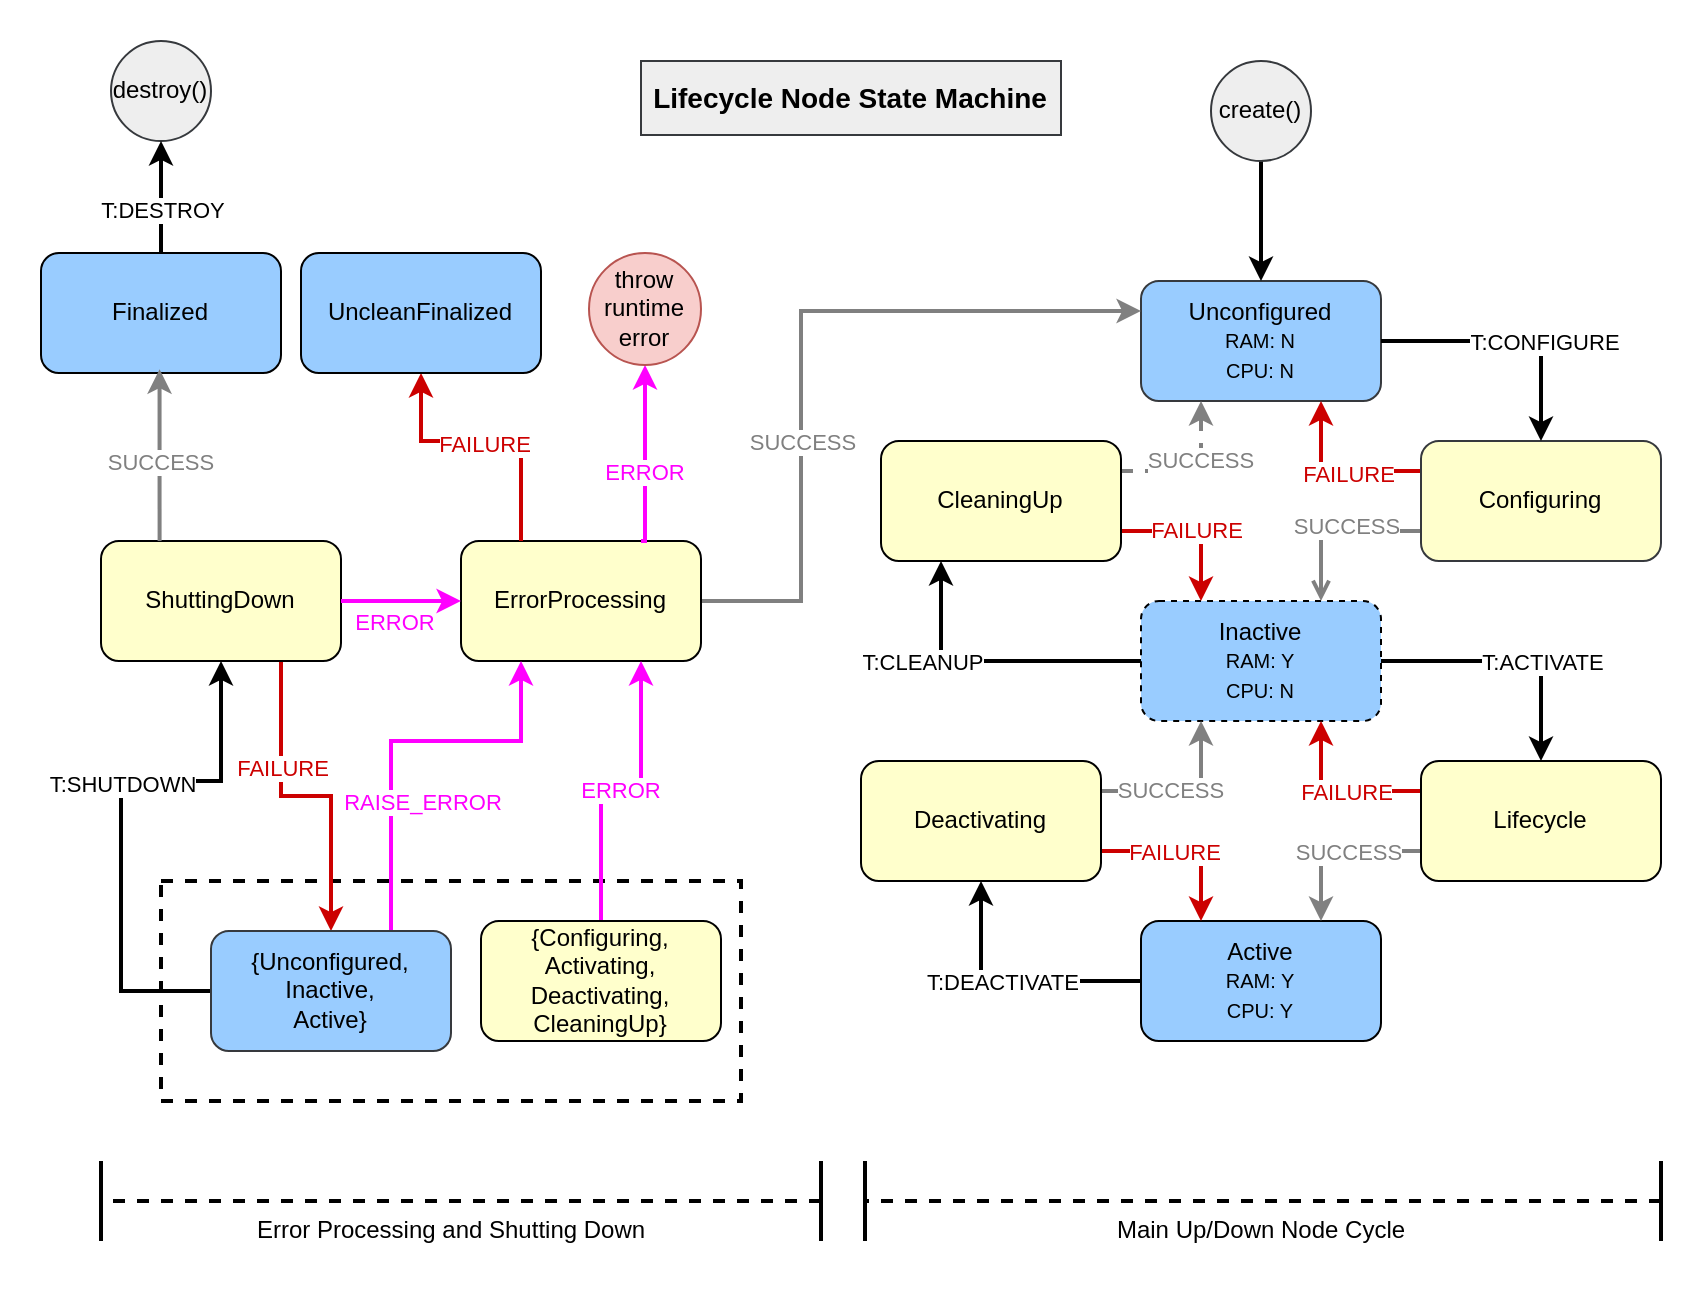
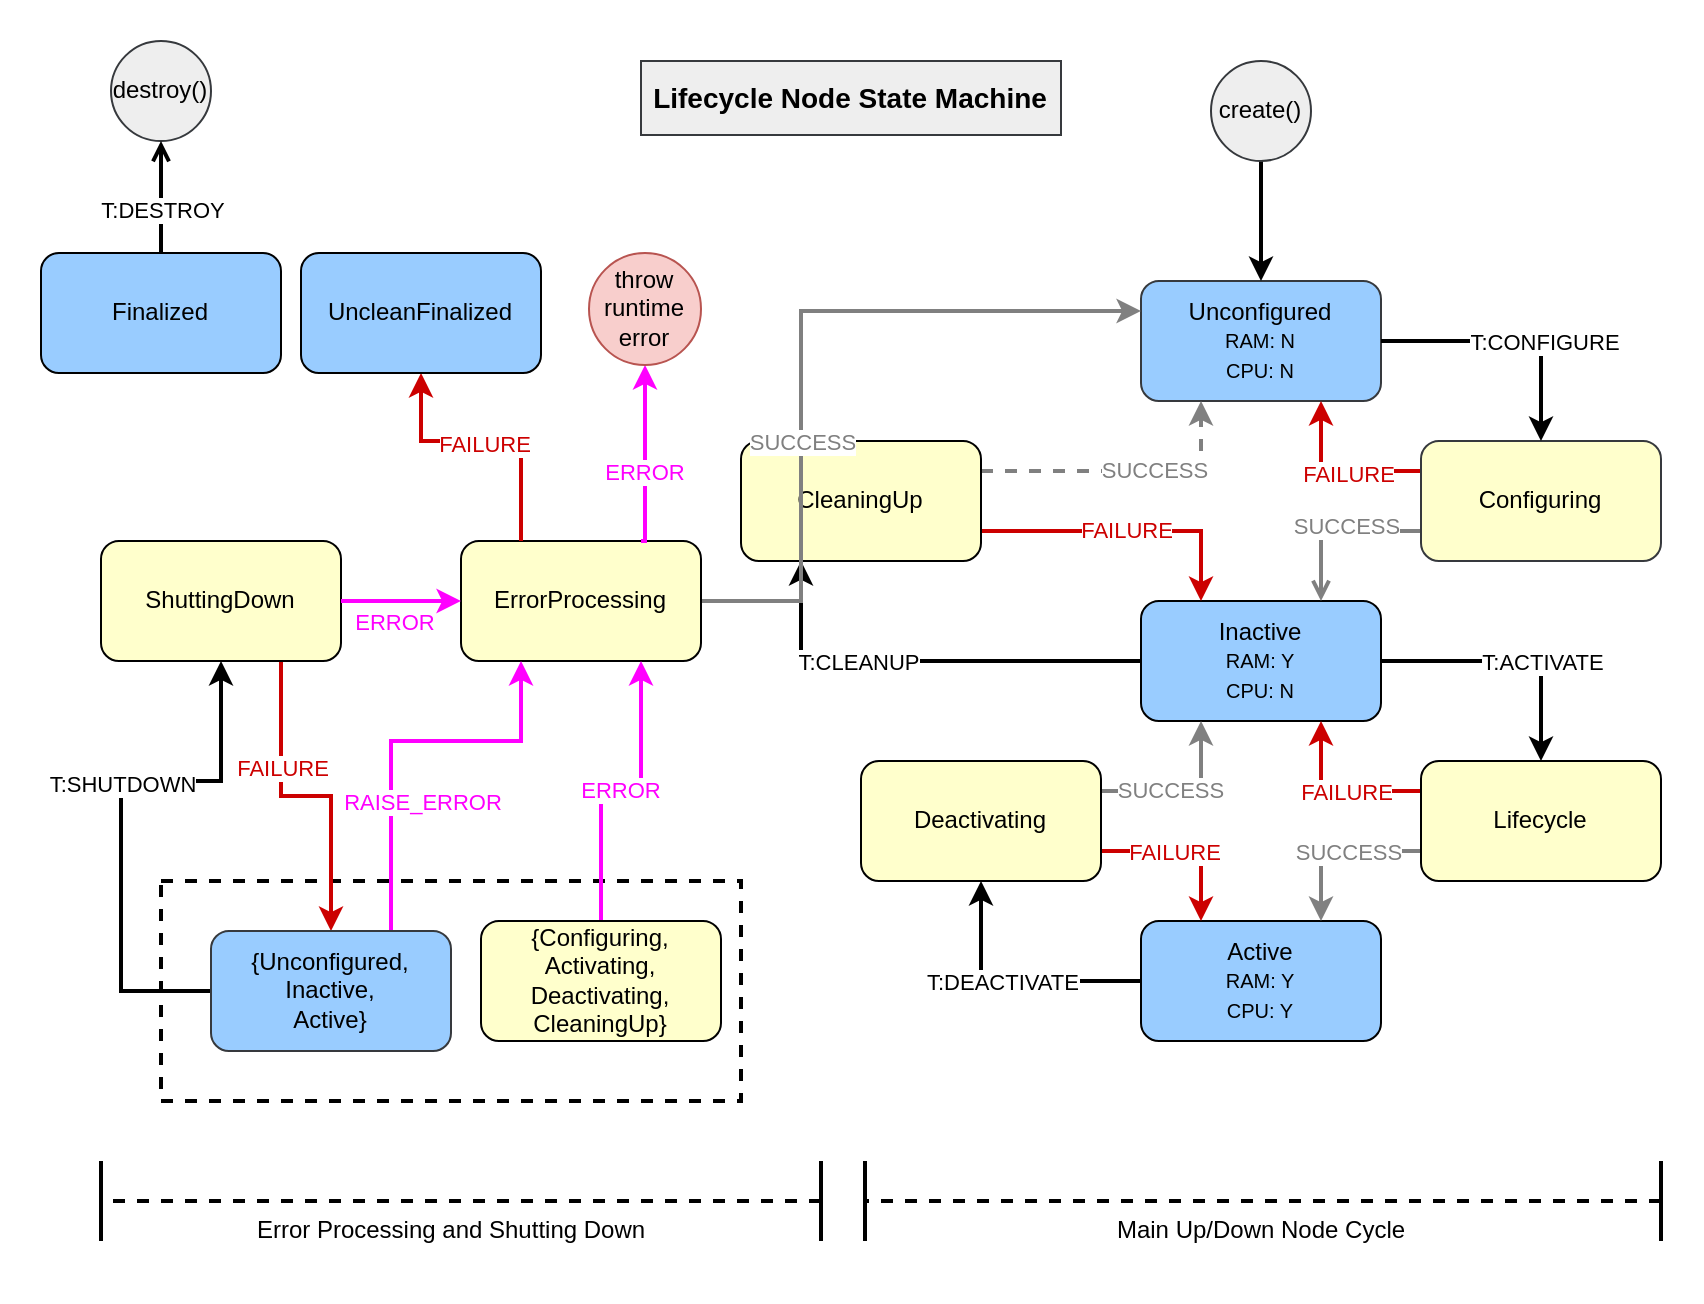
(161, 159) -> (161, 158)
(160, 464) -> none
(1001, 501) -> (861, 501)
(1261, 661) -> (1261, 661)
